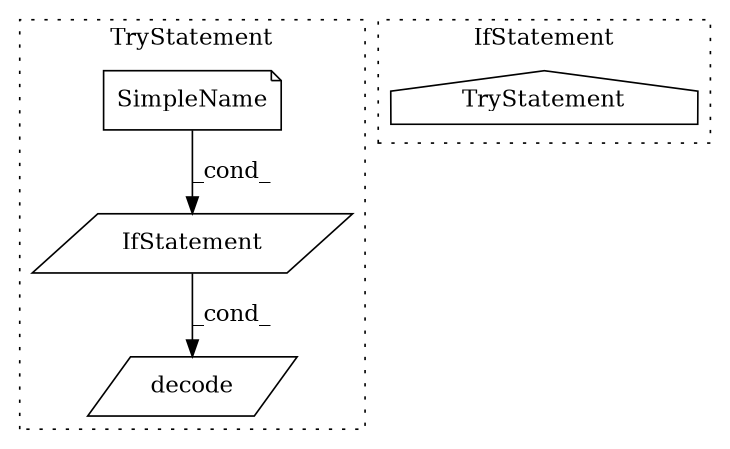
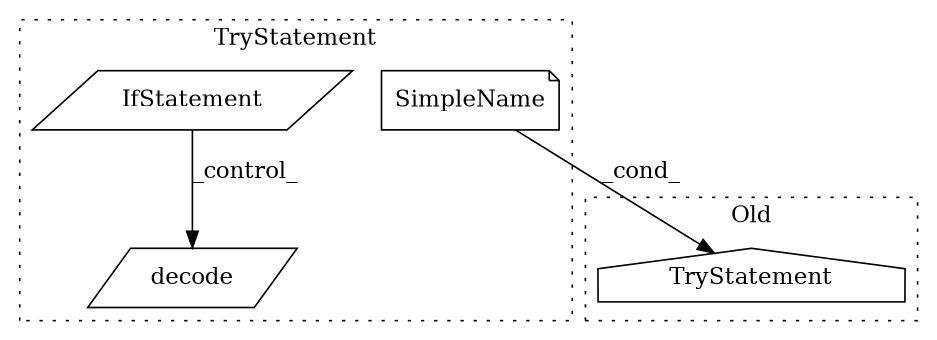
(544, 39) -> (752, 216)
(192, 164) -> (608, 187)
(232, 315) -> (245, 172)
